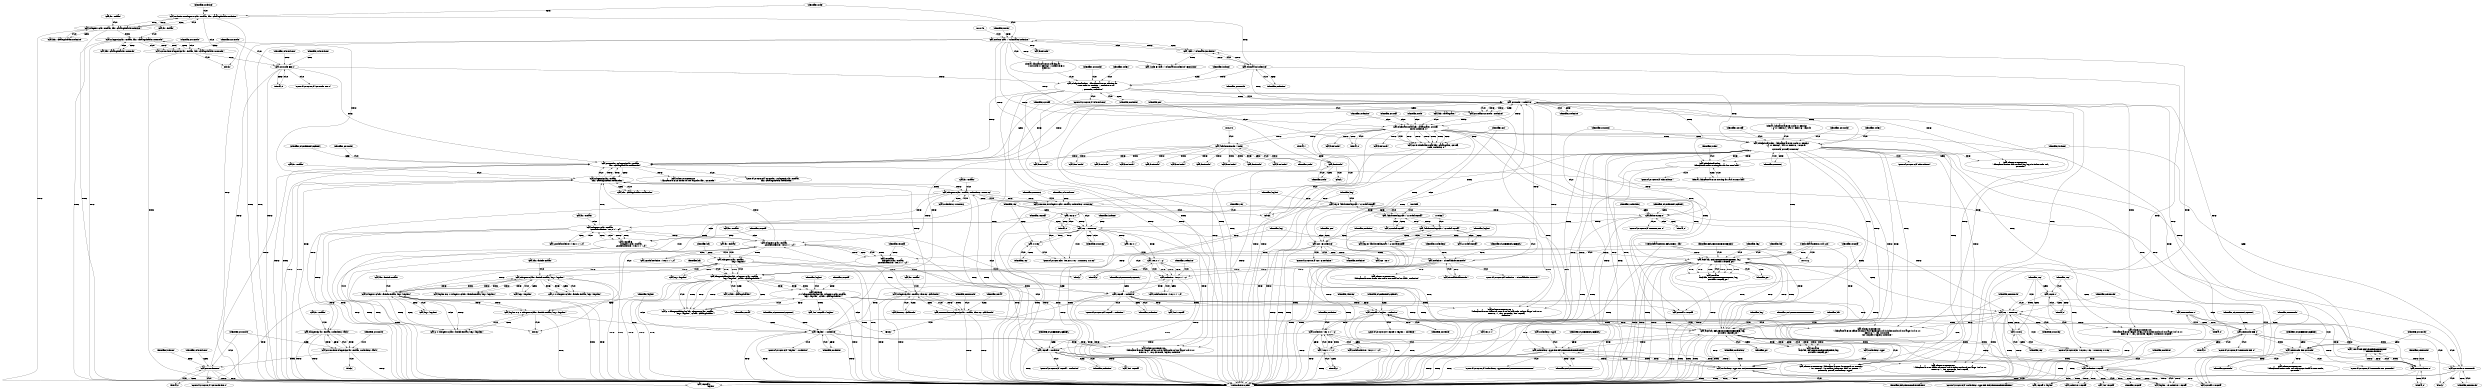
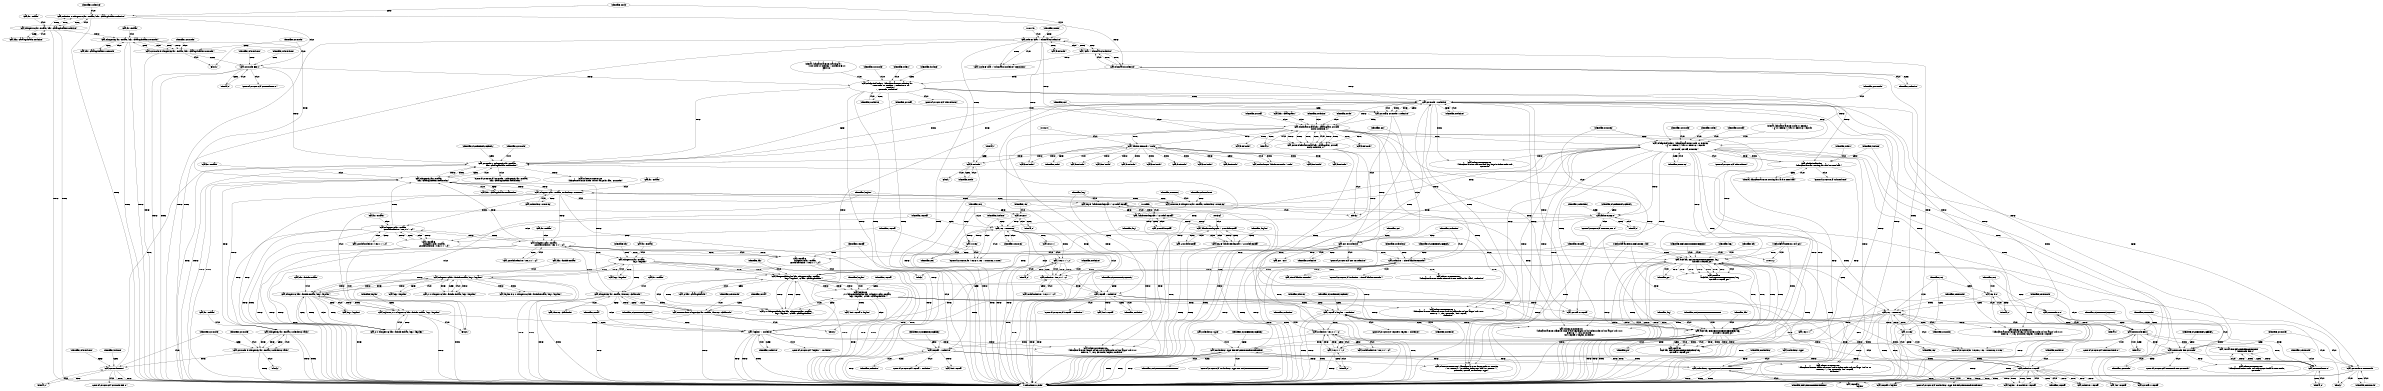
none -> (1272, 164)
(1456, 278) -> (1298, 278)
